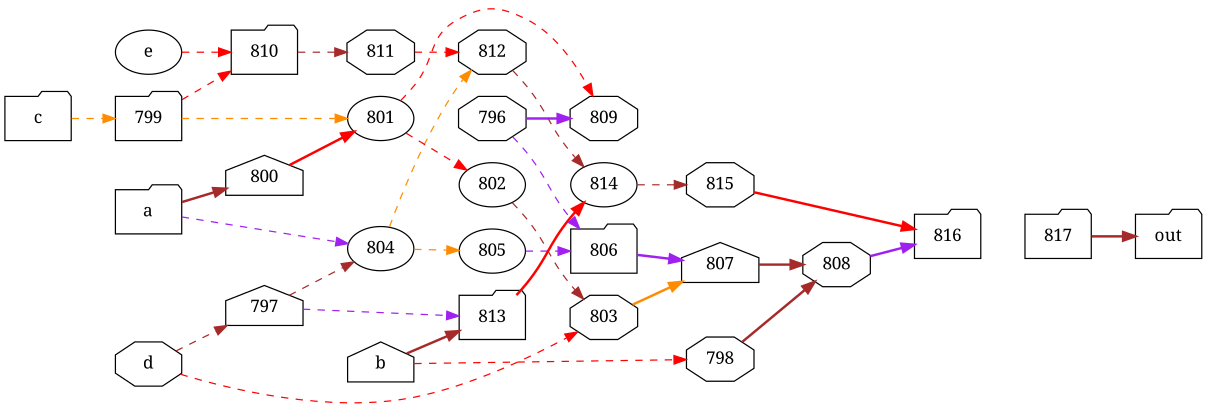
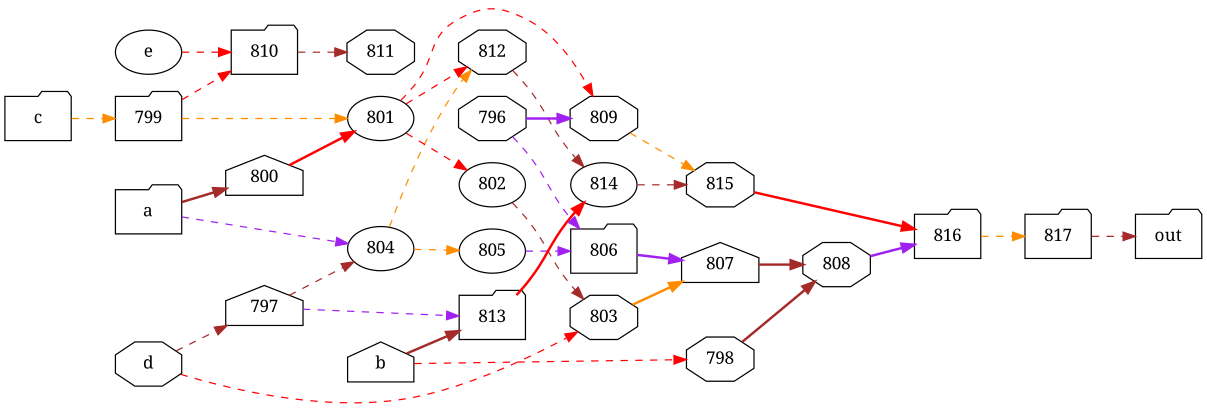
(423, 52) -> (431, 89)
none -> (657, 148)
none -> (997, 236)
(1107, 236) -> (1107, 236)
